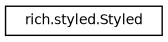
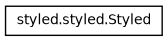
(84, 21) -> (84, 21)
